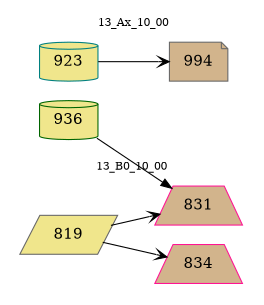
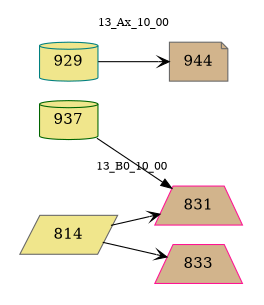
(69, 62) -> (69, 62)
(199, 62) -> (199, 62)
(69, 120) -> (69, 120)
(69, 235) -> (69, 235)
(199, 264) -> (199, 264)
